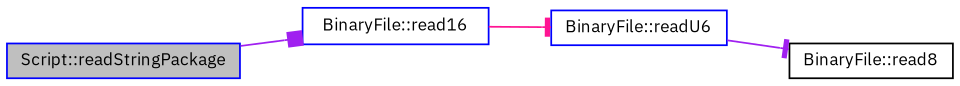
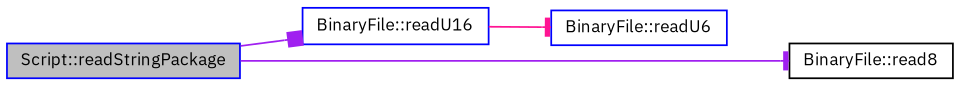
(396, 26) -> (396, 26)
(754, 44) -> (511, 61)
